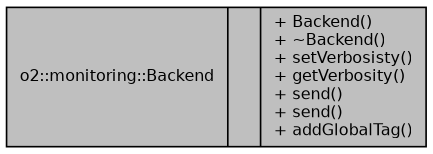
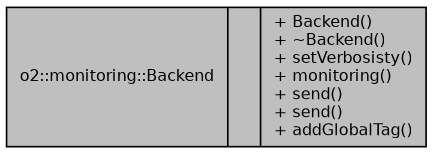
(340, 76) -> (334, 76)
